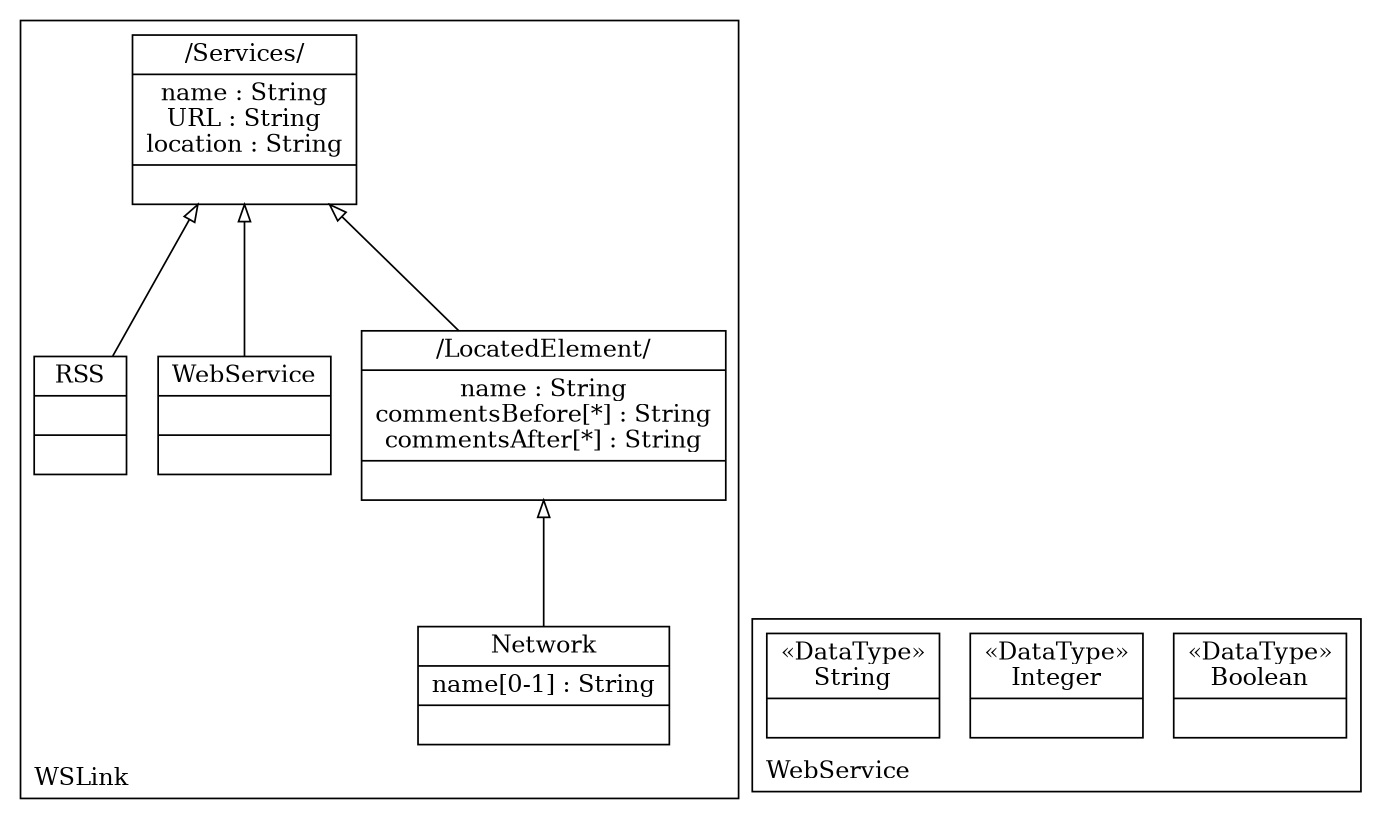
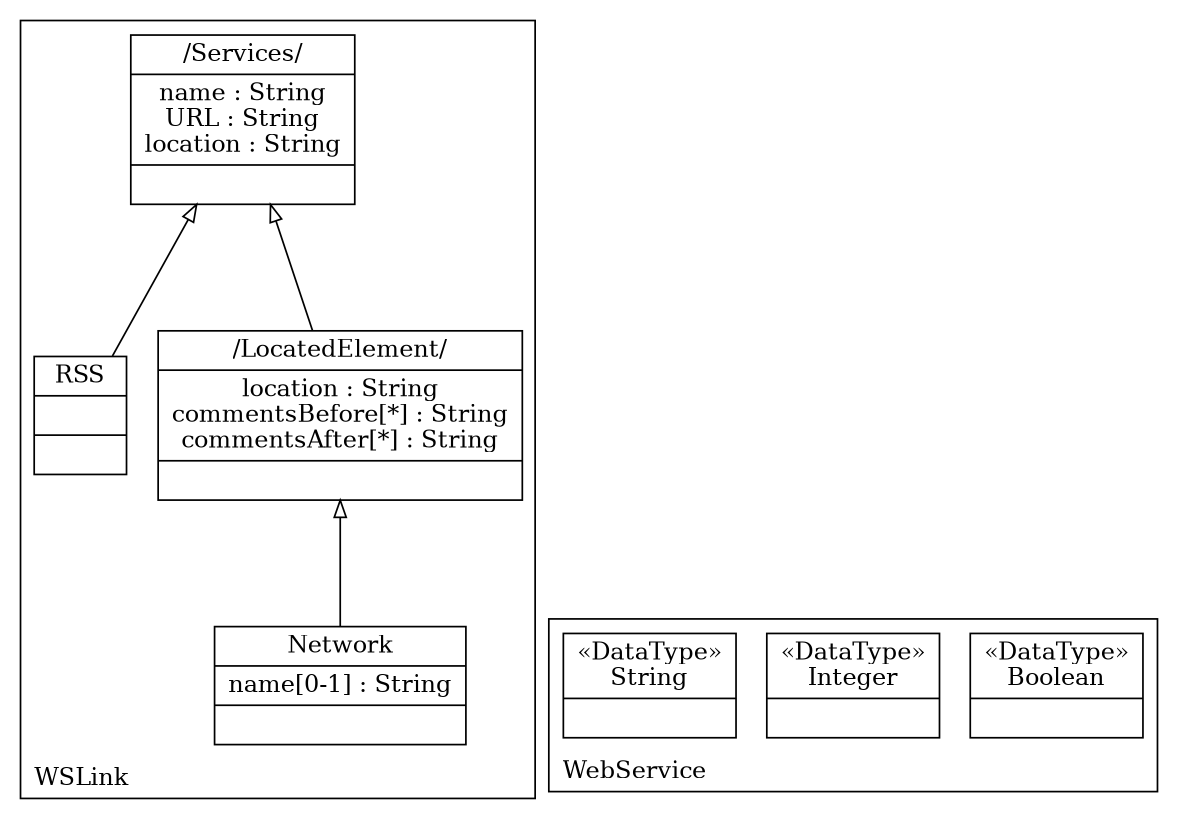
(544, 389) -> (340, 389)
(244, 415) -> none
